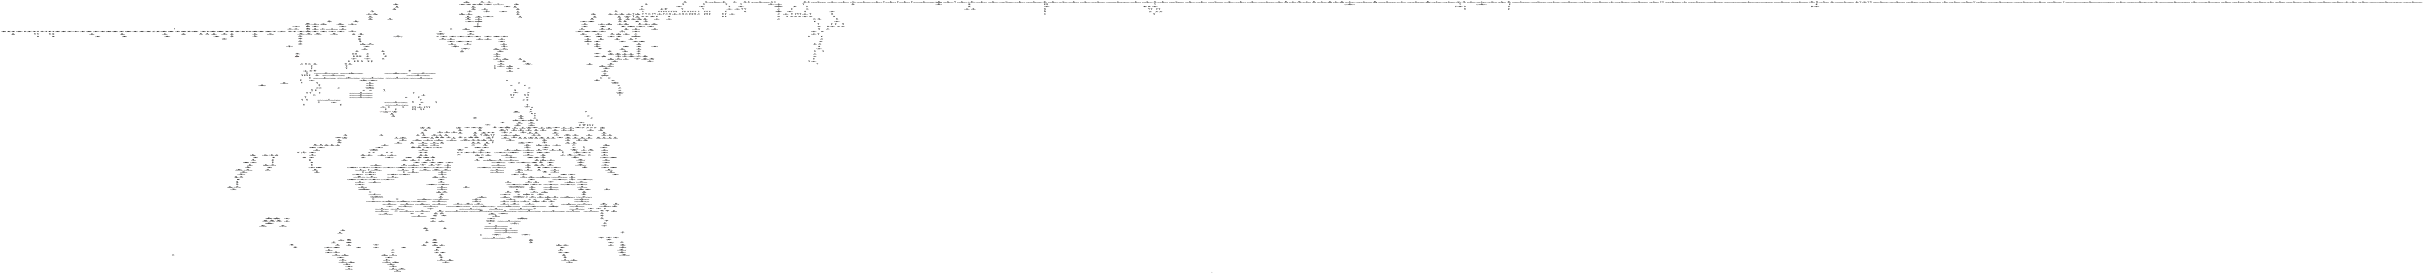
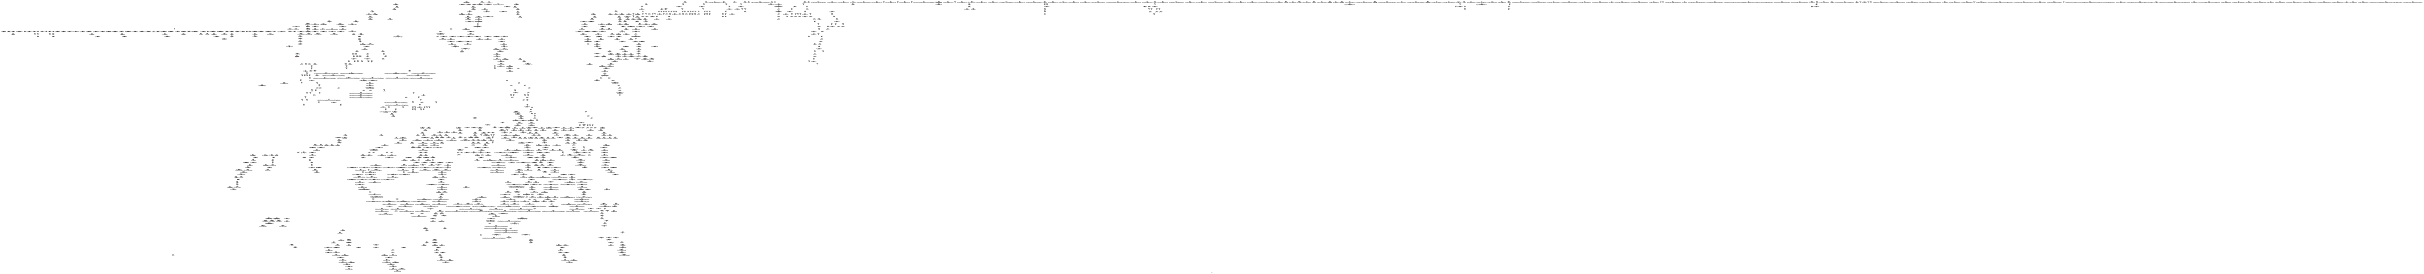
none -> (518, 114)
